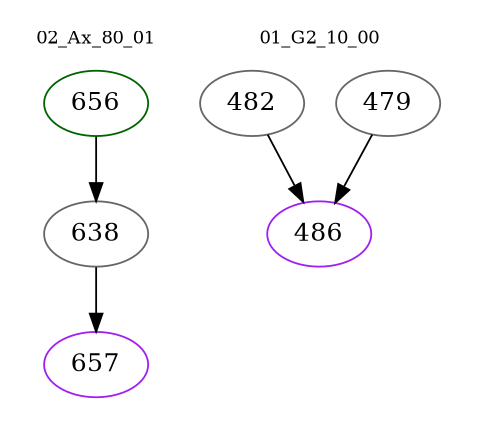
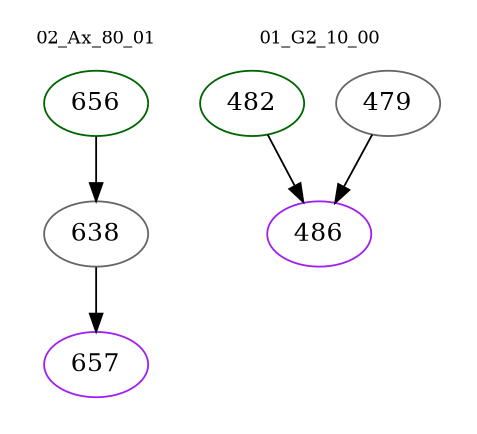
(252, 103) -> (252, 103)
